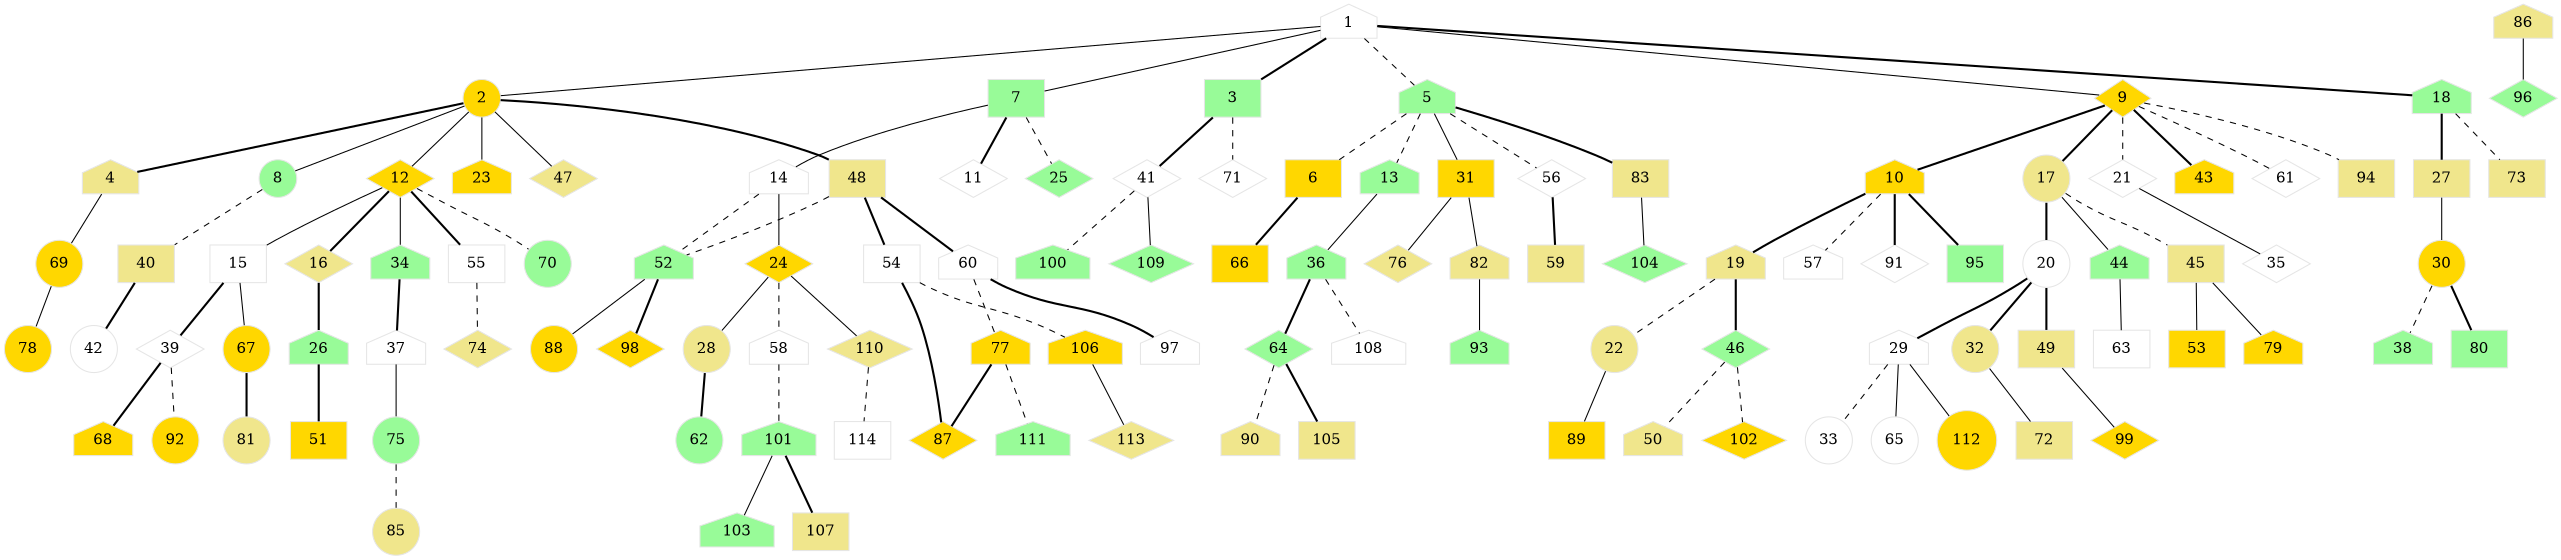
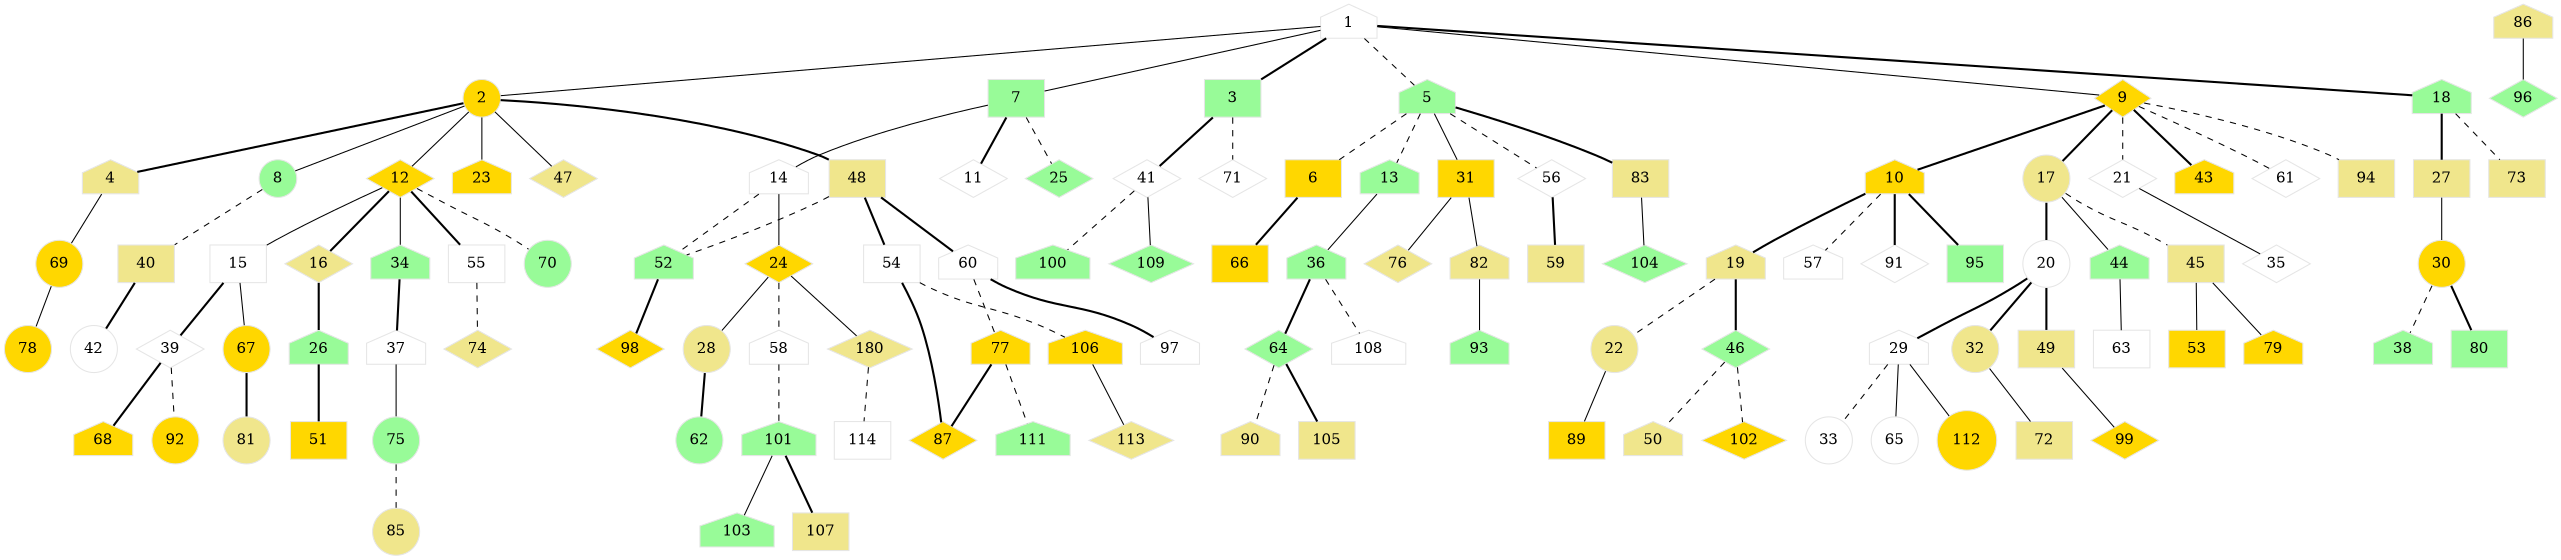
(554, 349) -> none
(870, 349) -> (870, 349)
